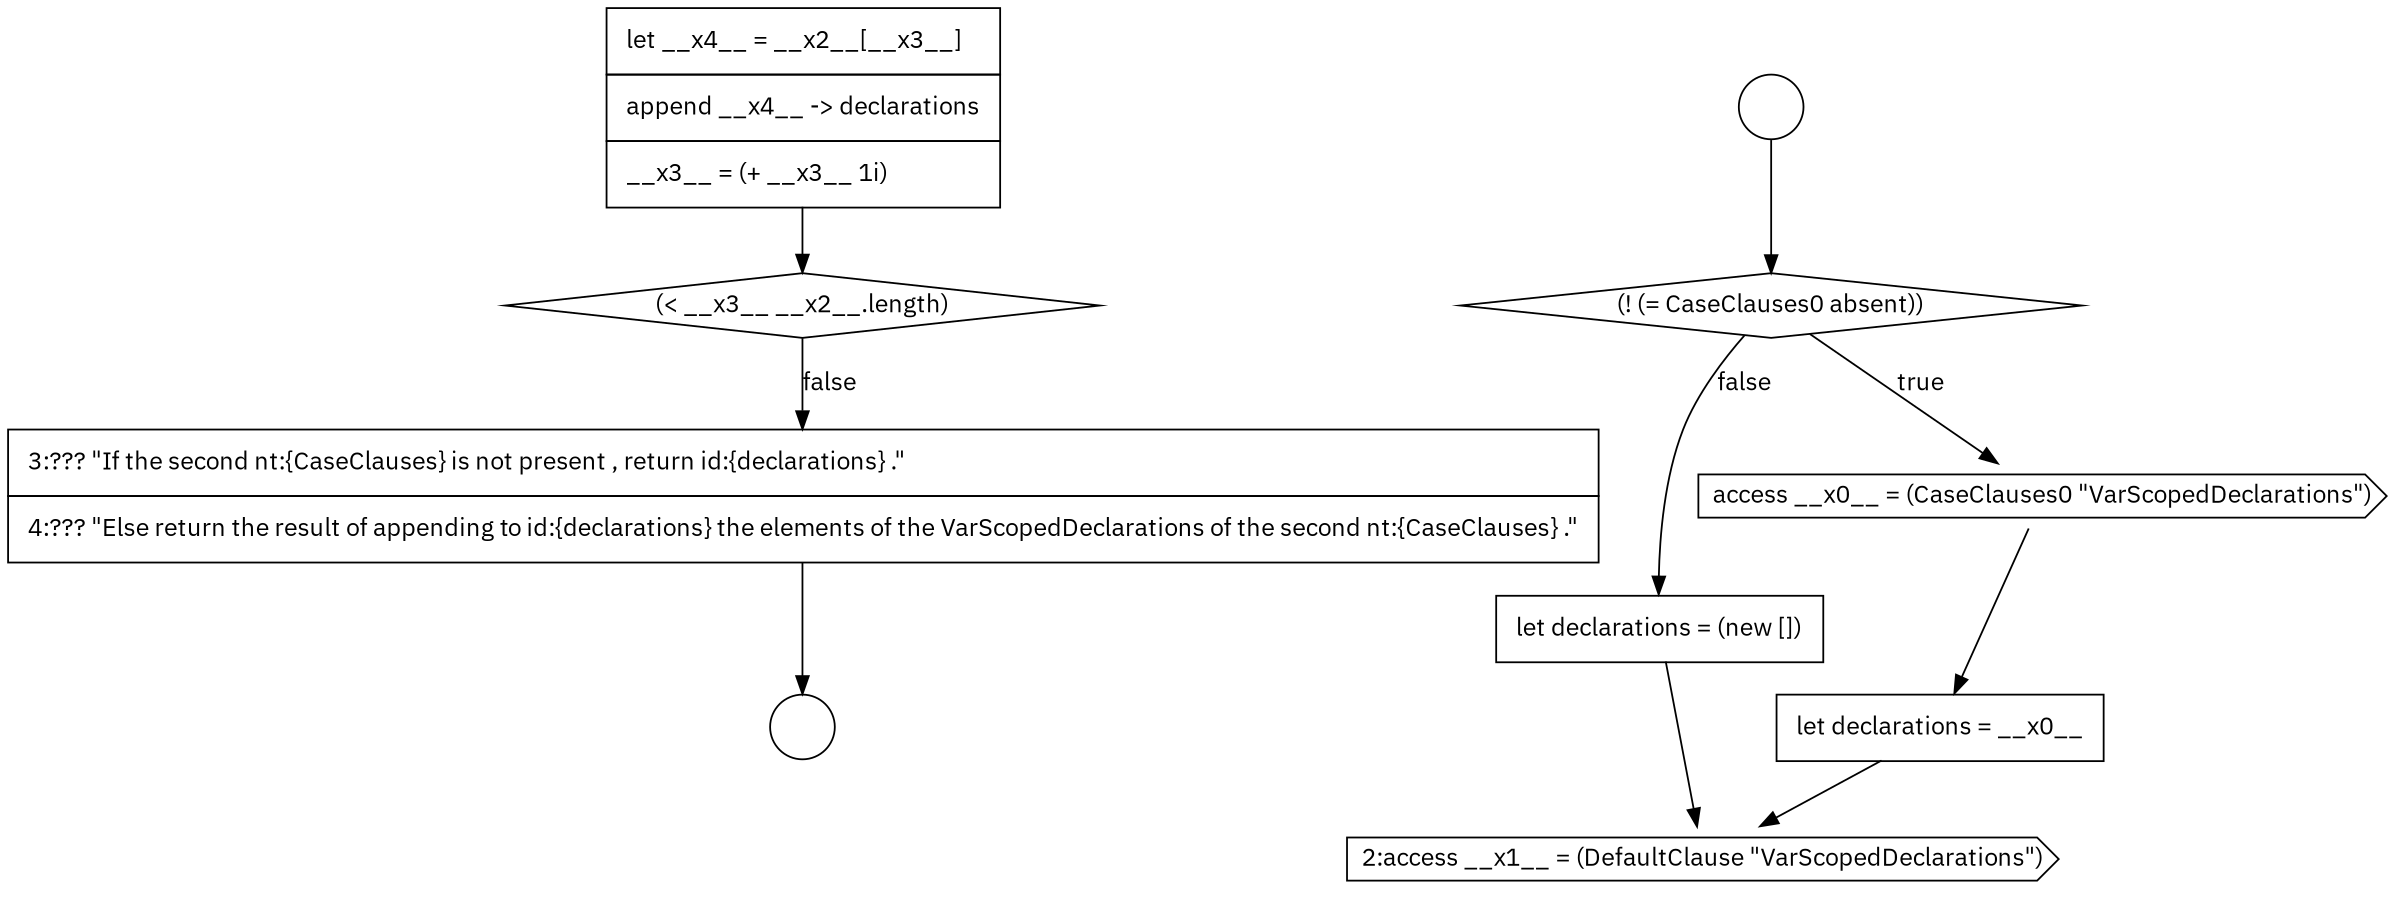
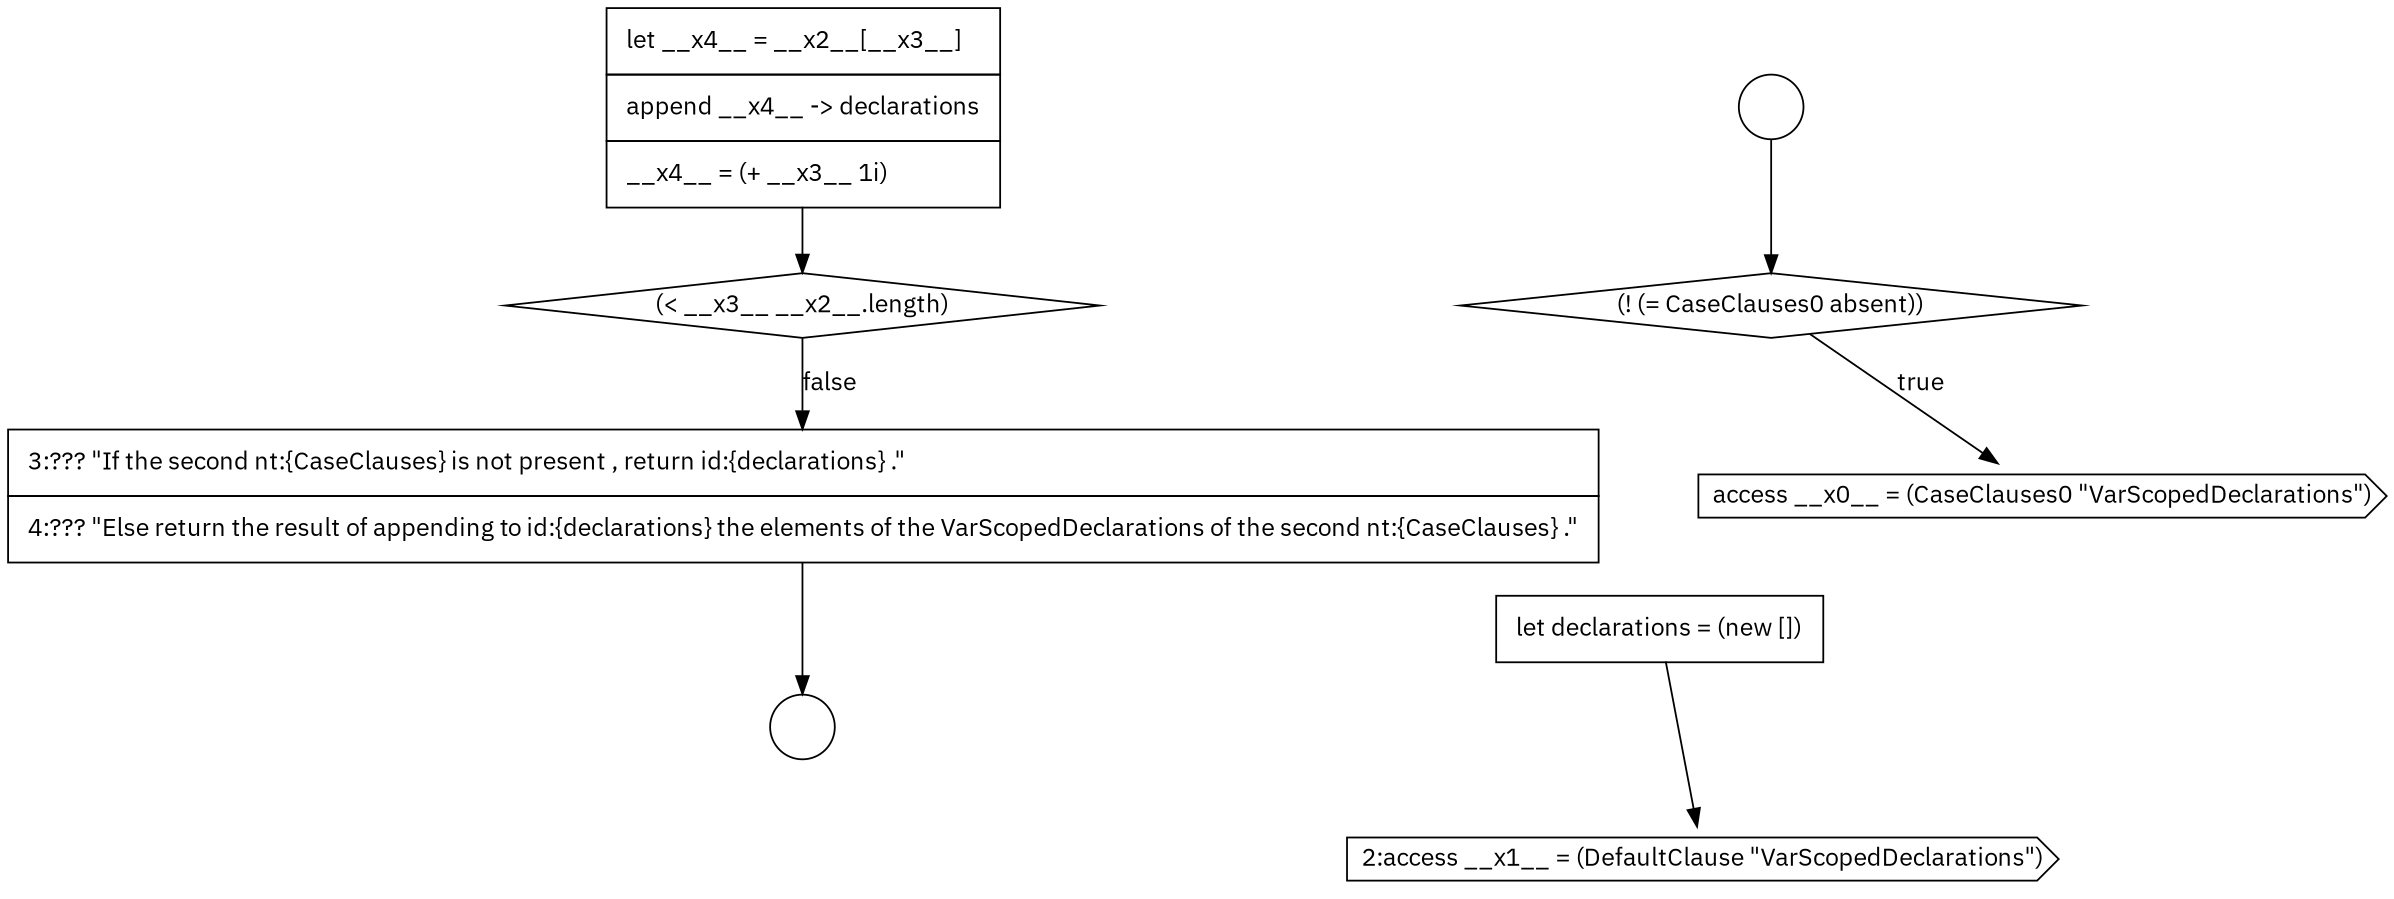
(758, 173) -> (758, 173)
(1677, 447) -> none
(1940, 727) -> none
